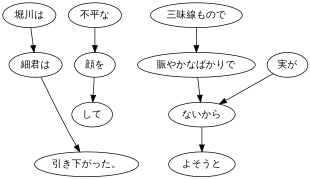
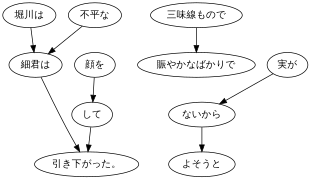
(95, 37) -> (68, 38)
(199, 86) -> none
none -> (90, 136)
